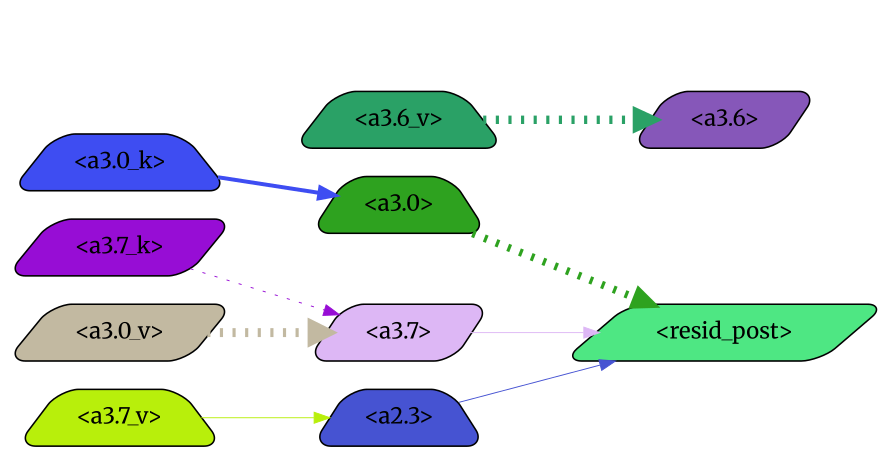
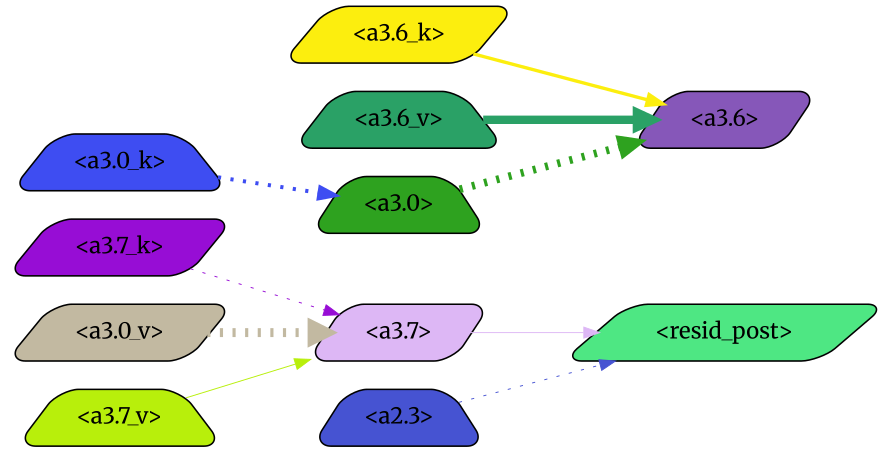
none -> (399, 35)
(560, 120) -> (560, 120)
(269, 185) -> (269, 185)
(555, 266) -> (541, 168)
(529, 384) -> (529, 384)
(258, 418) -> (241, 381)
